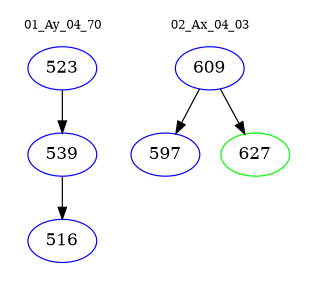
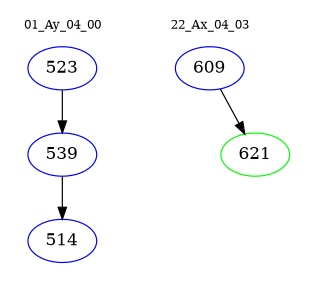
(63, 26) -> (63, 26)
(210, 26) -> (210, 26)
(165, 155) -> none
(255, 155) -> (255, 155)
(62, 241) -> (62, 241)
